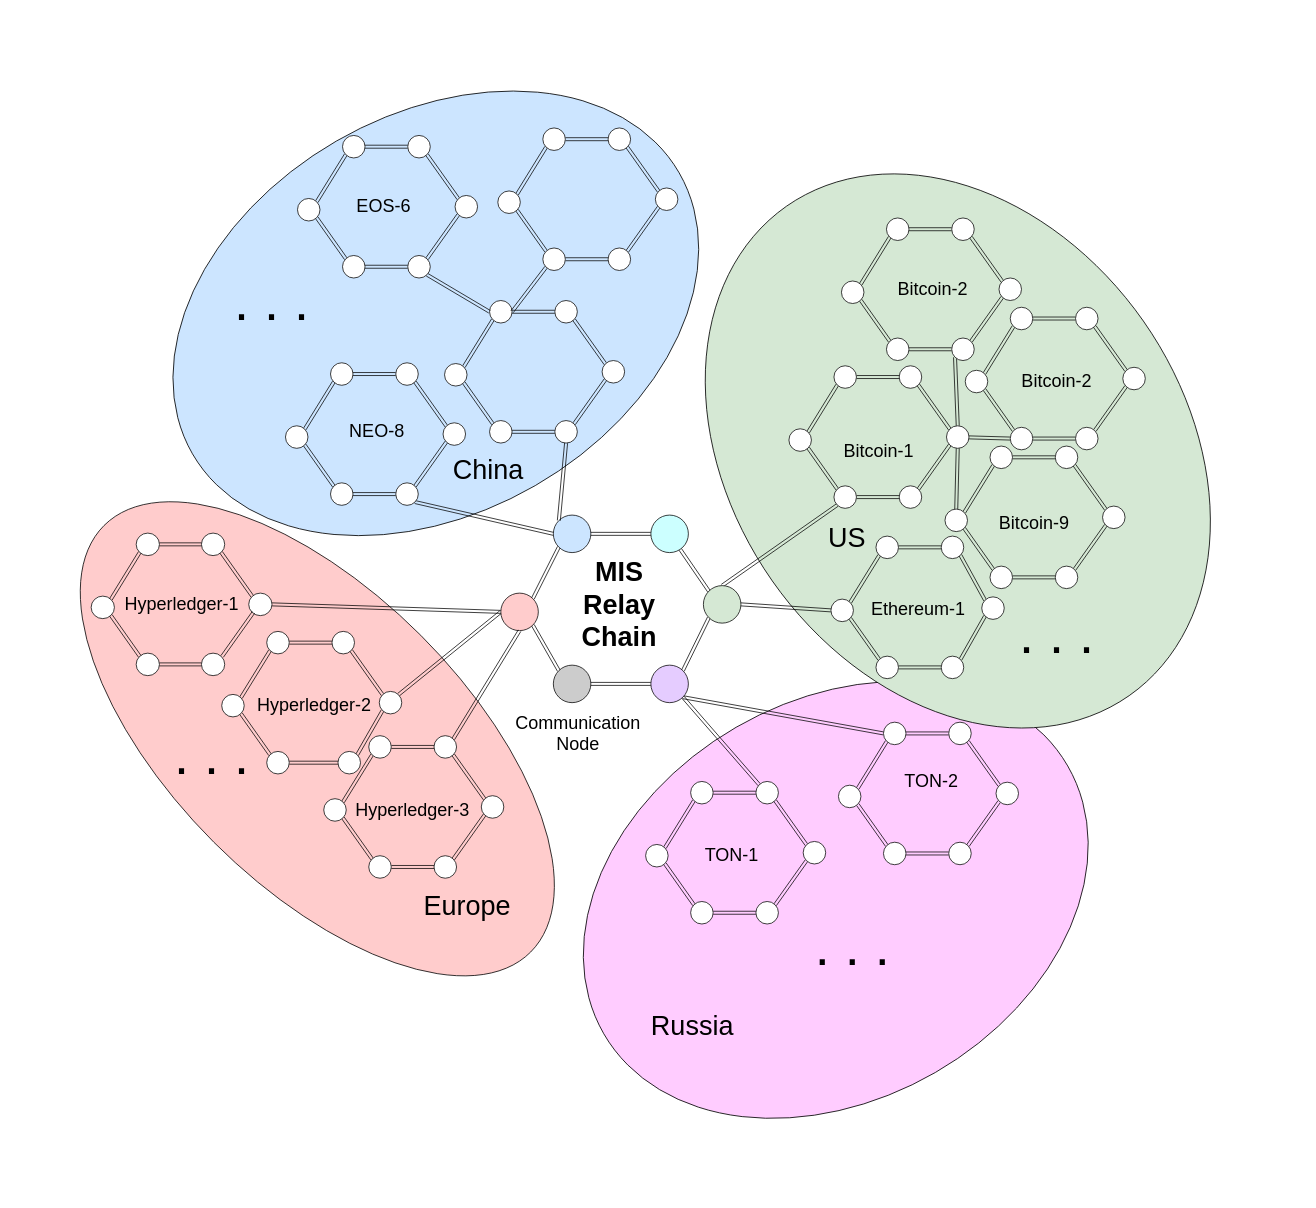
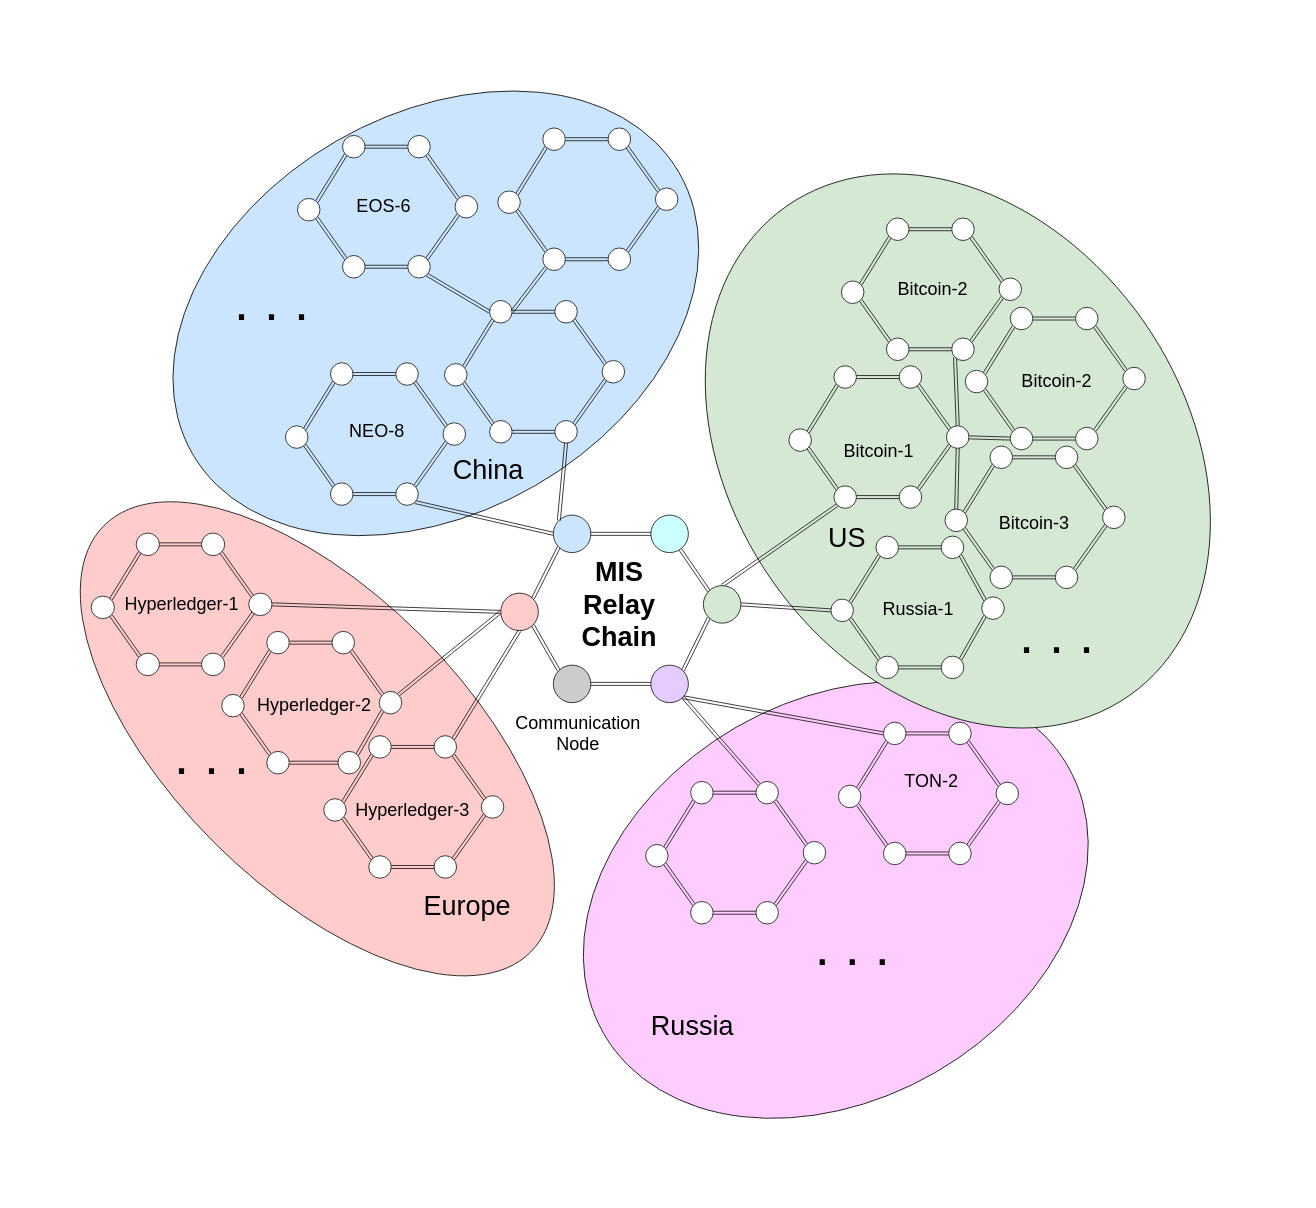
(1034, 523) -> (1034, 523)
(918, 609) -> (918, 609)
(732, 855) -> none
